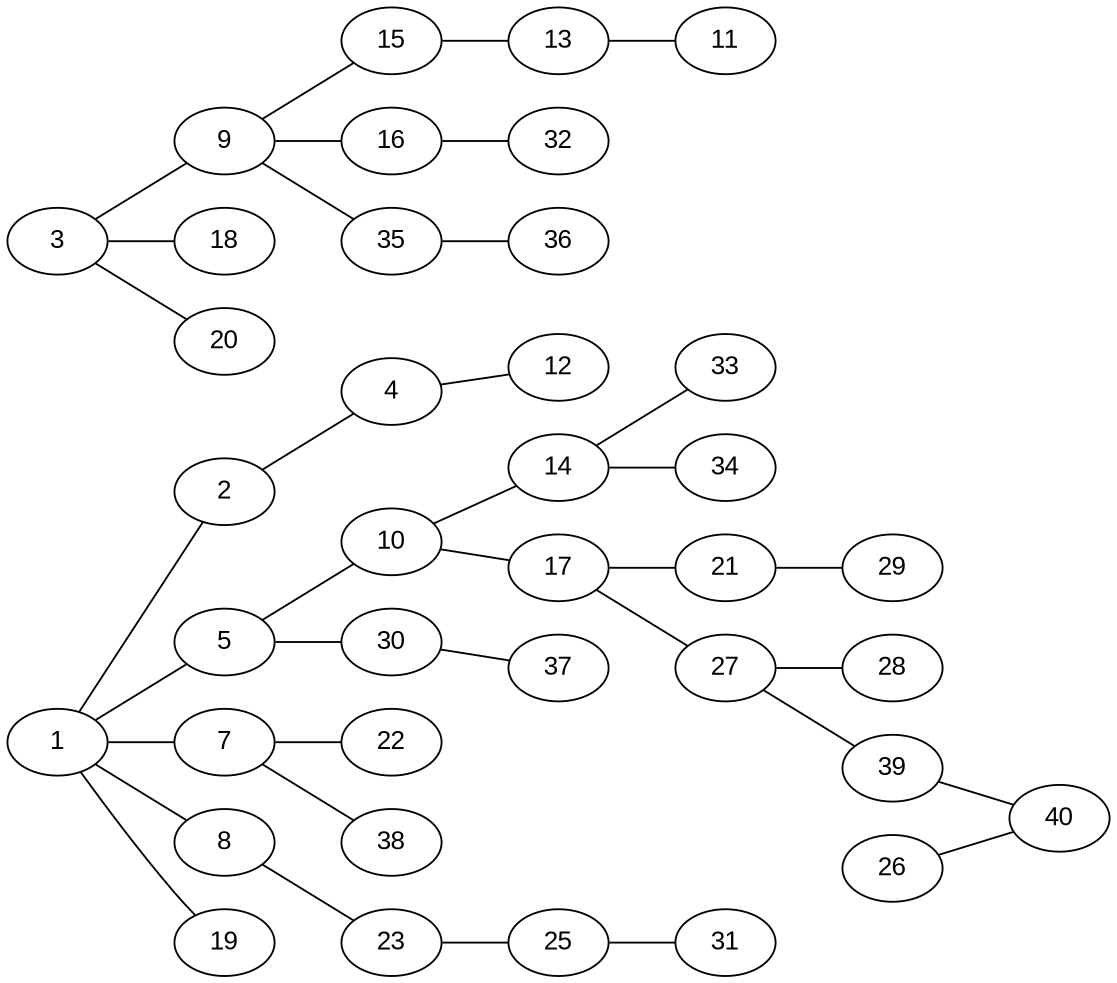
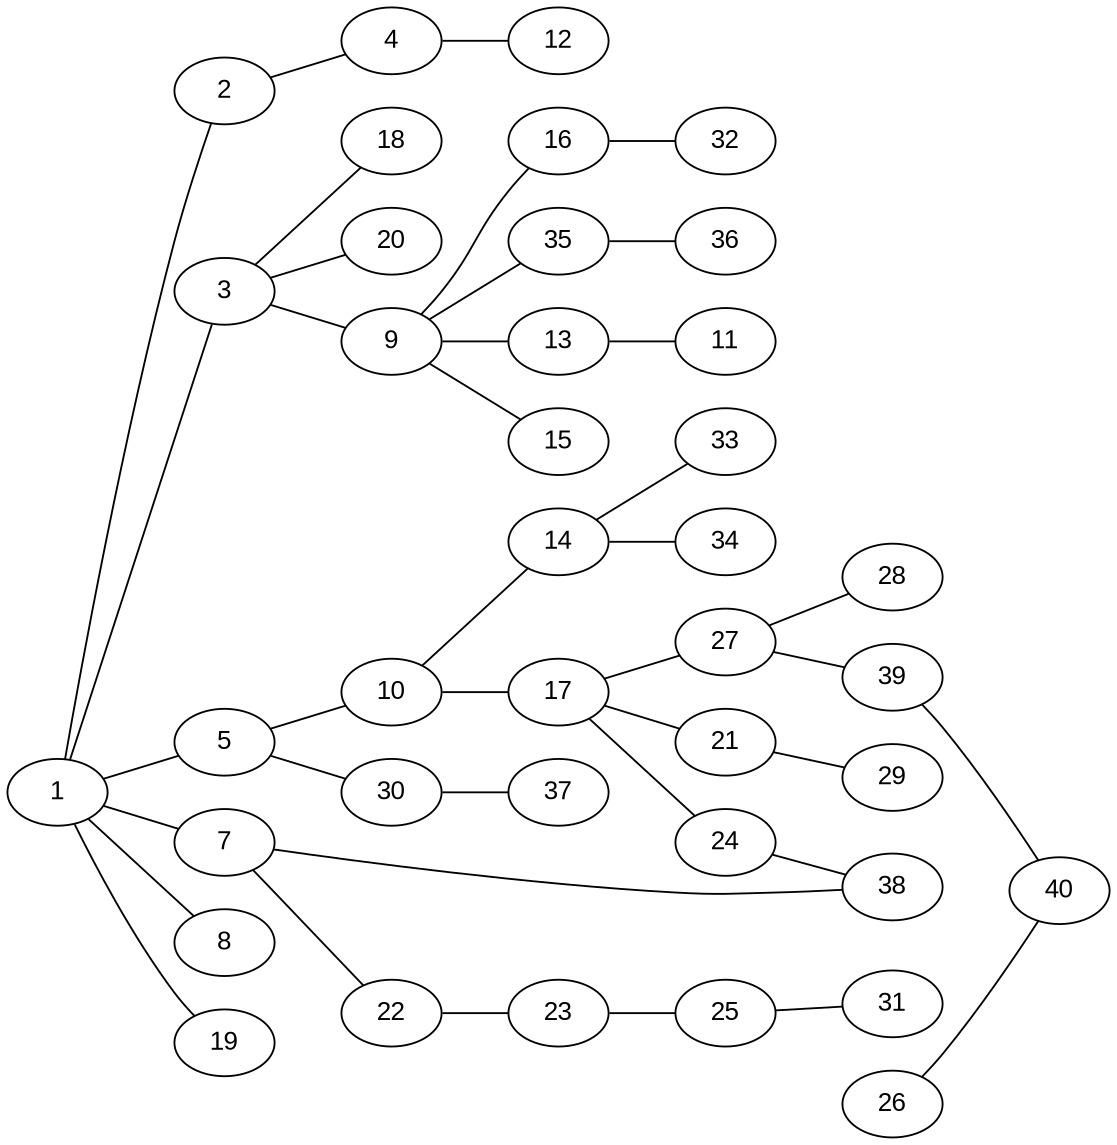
(475, 41) -> (475, 341)
none -> (141, 542)
none -> (726, 842)
(308, 893) -> (475, 1013)
